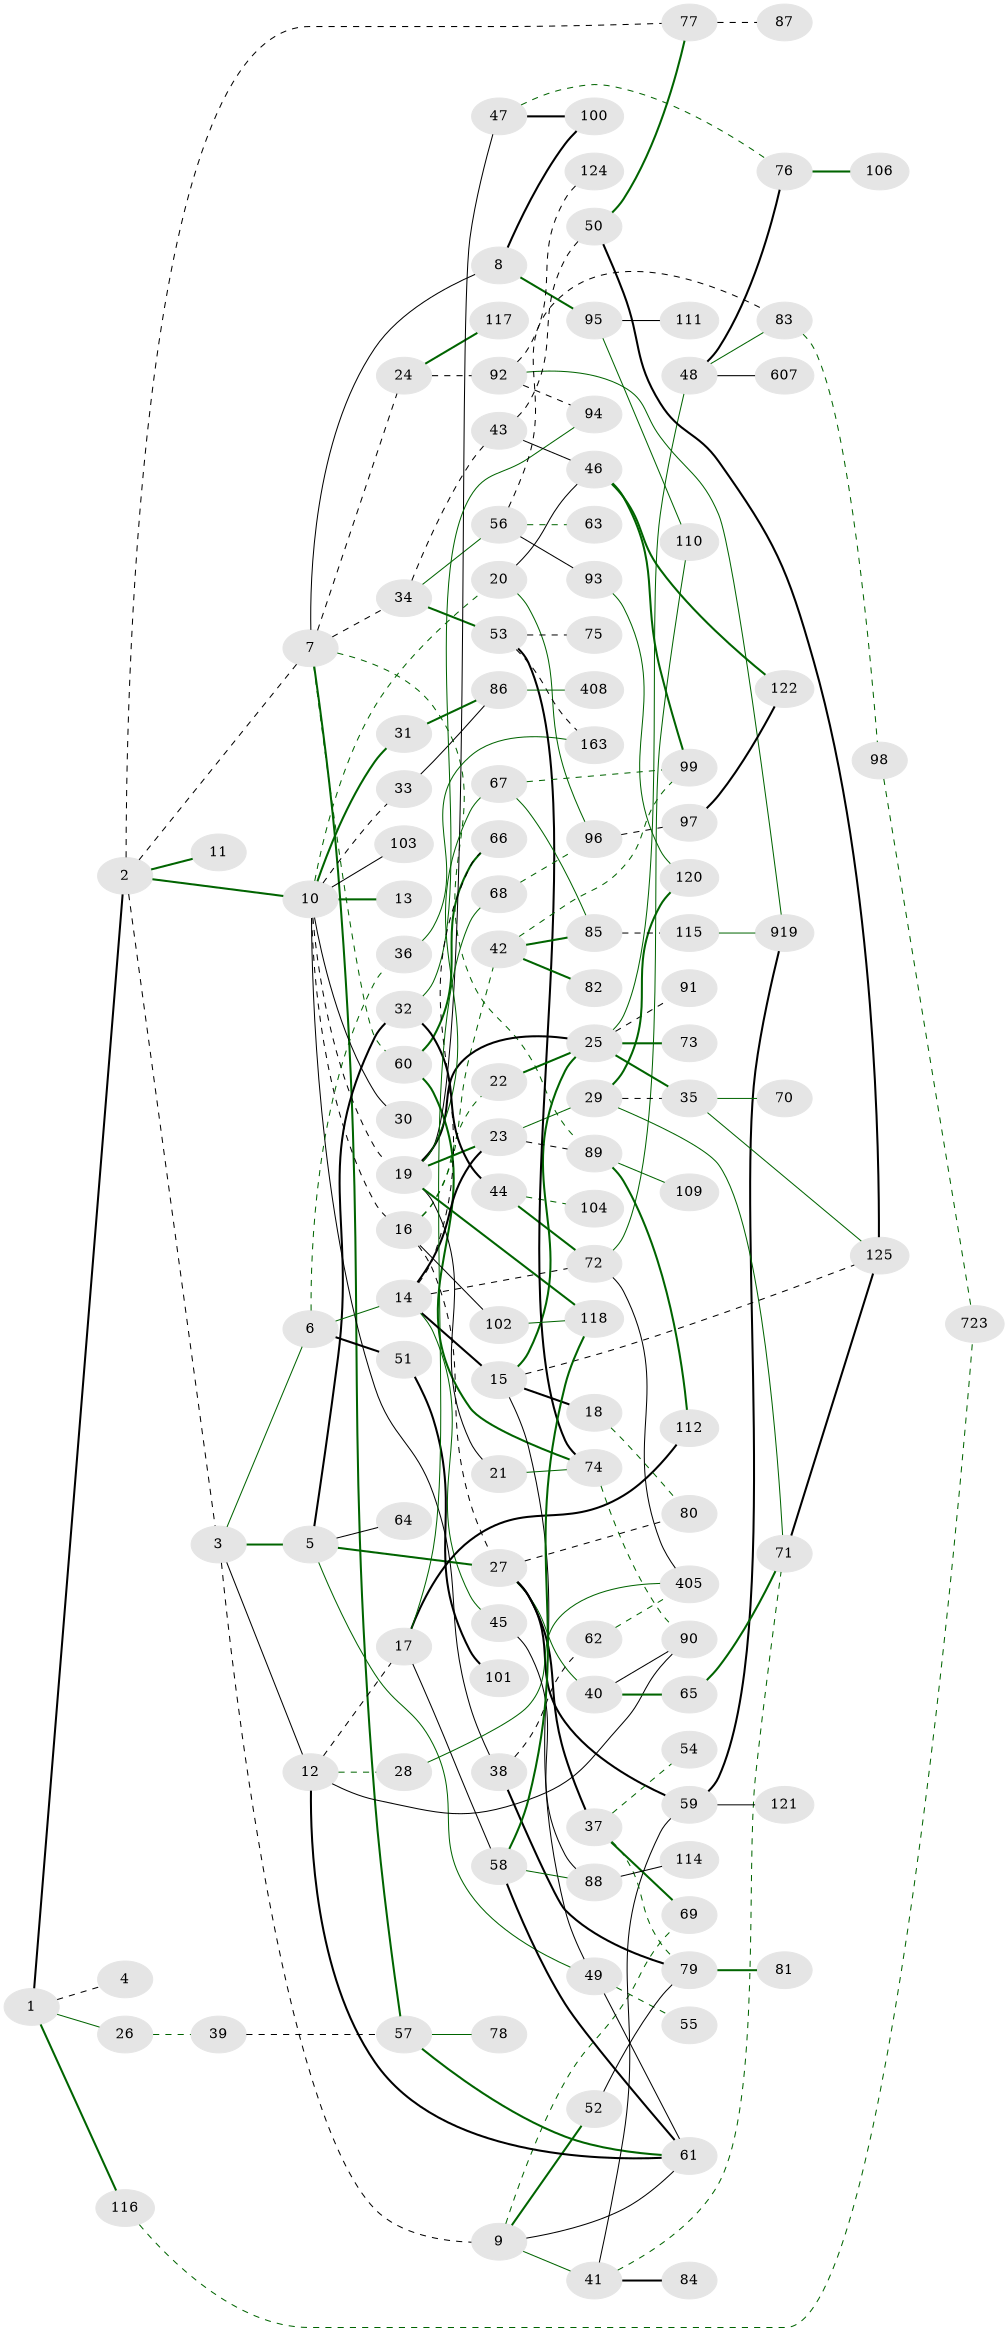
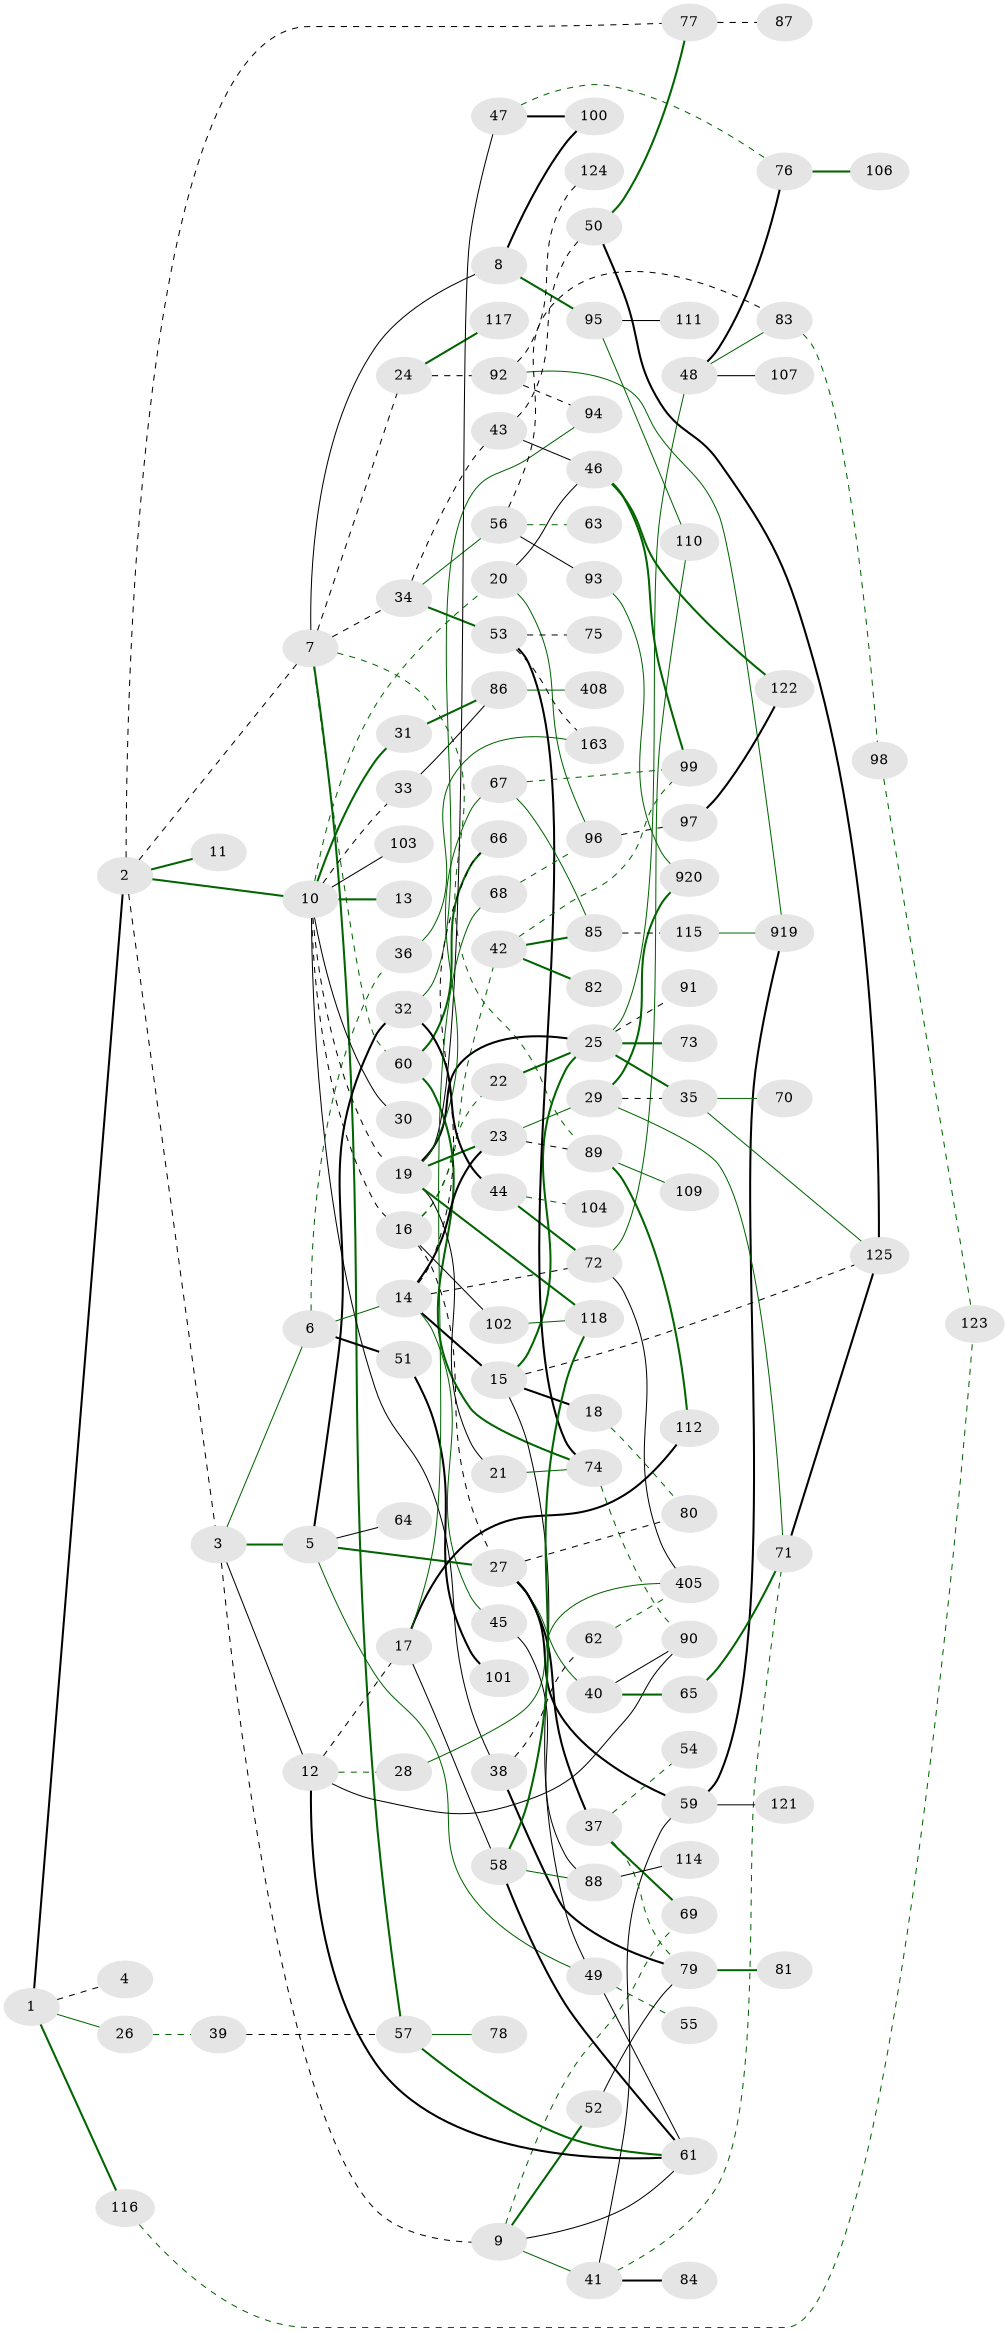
(785, 376) -> (785, 376)
(689, 878) -> (689, 878)
(975, 1324) -> (975, 1324)
